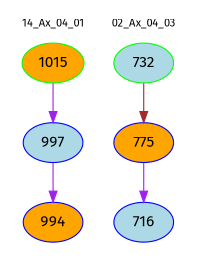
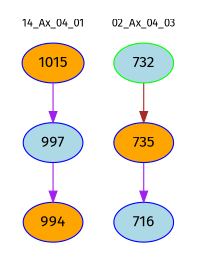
(53, 63) -> (53, 63)
(144, 143) -> (144, 143)
